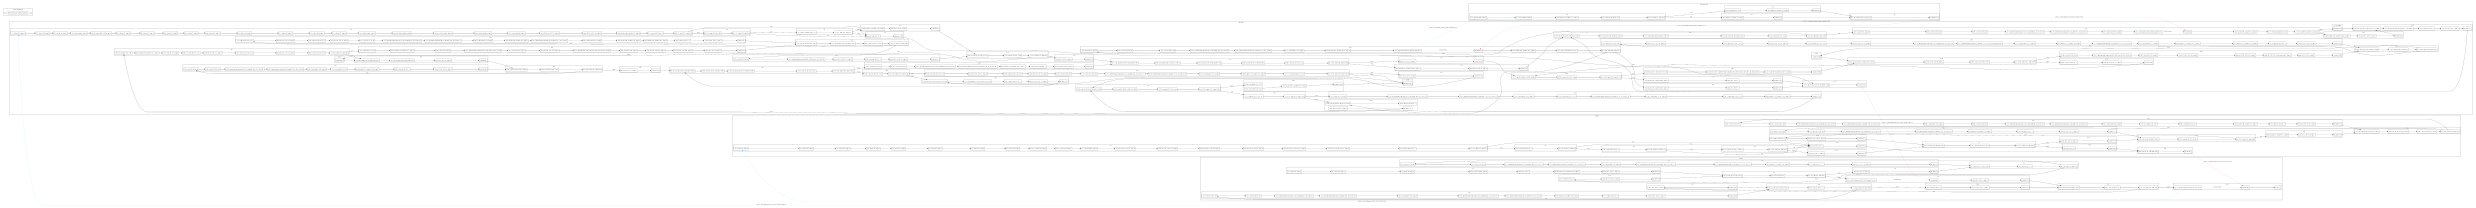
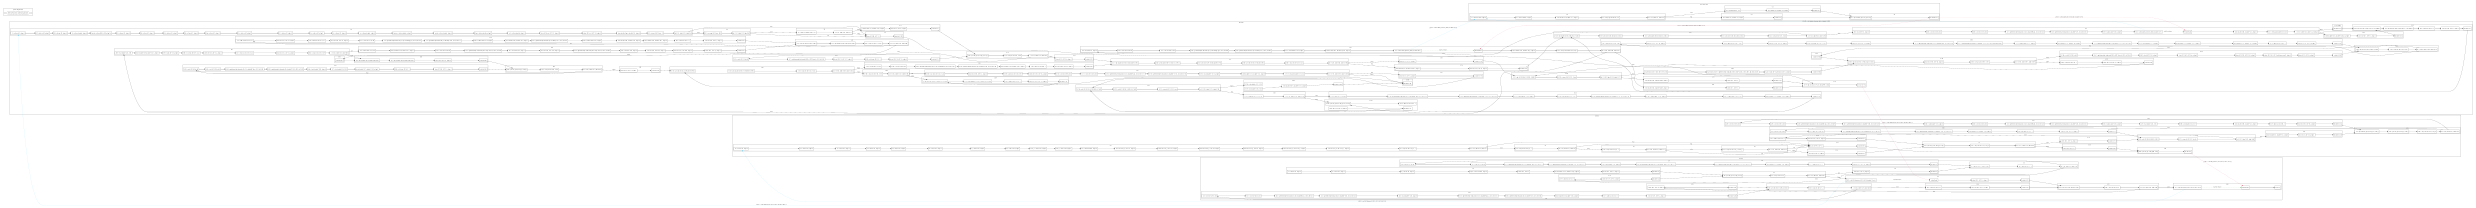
(713, 71) -> none
